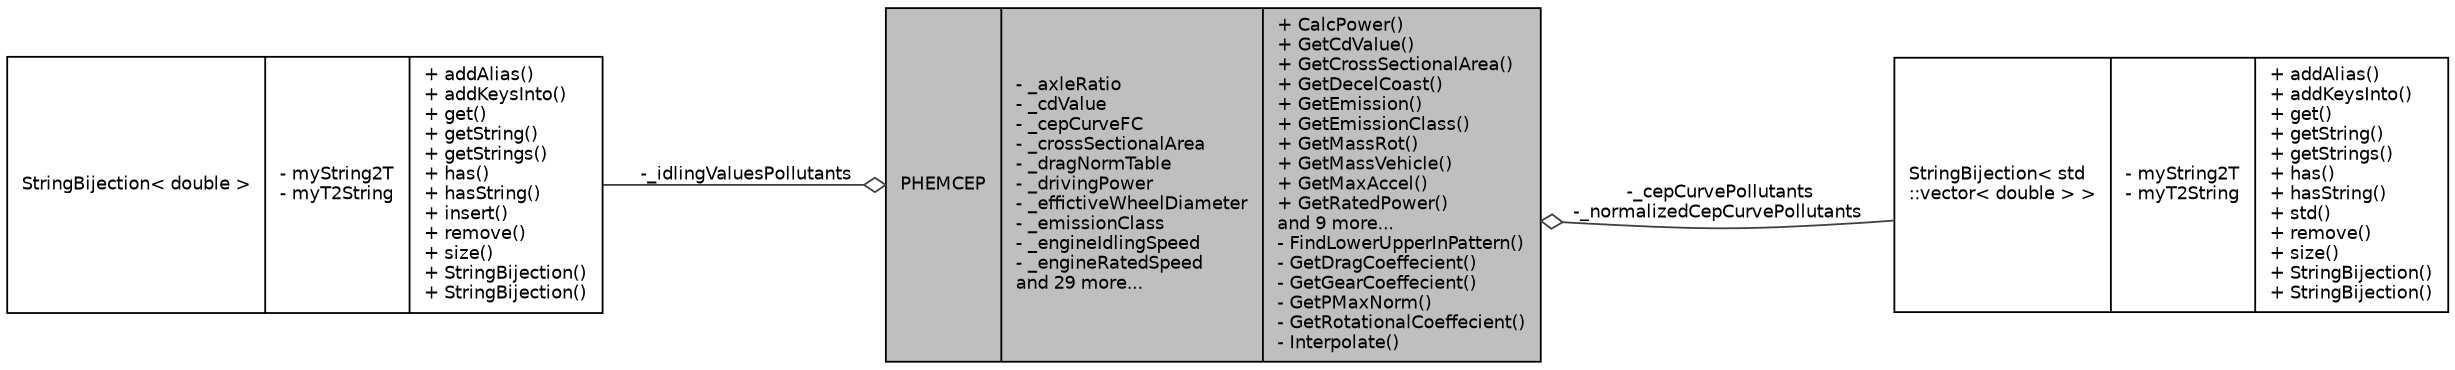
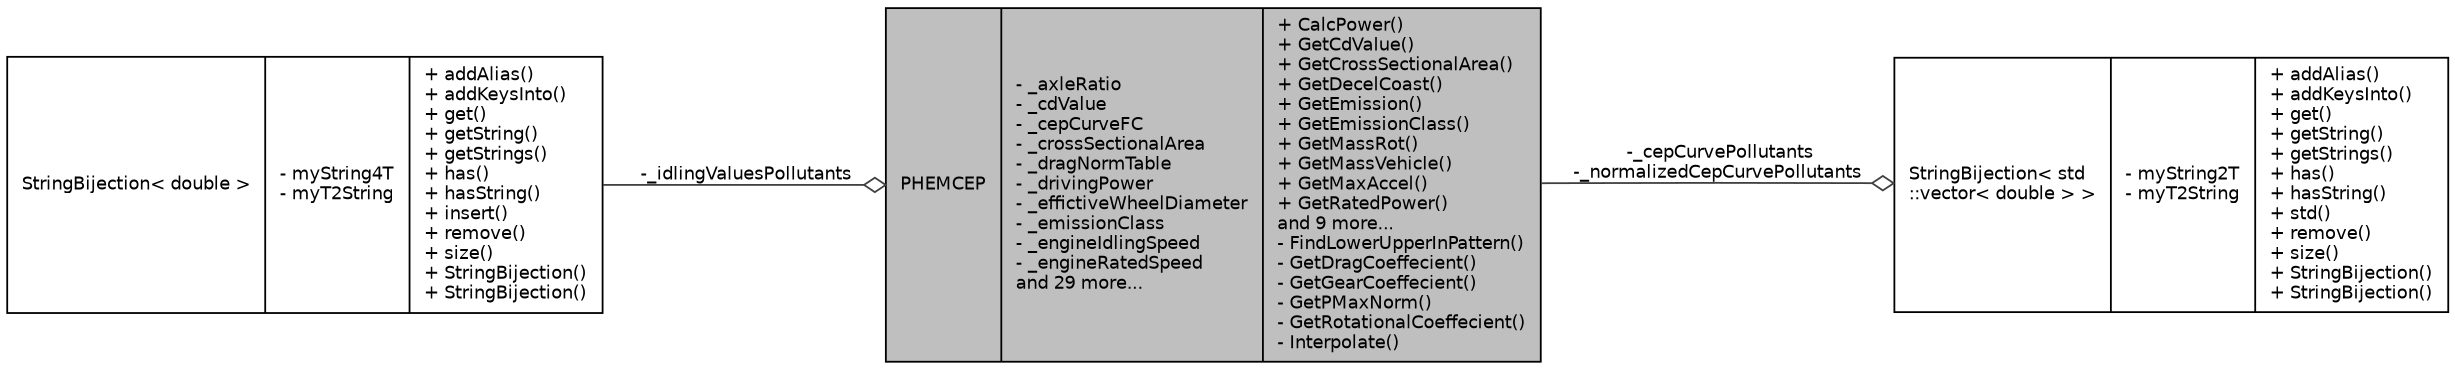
(337, 174) -> (337, 174)
(1728, 228) -> (1706, 183)
